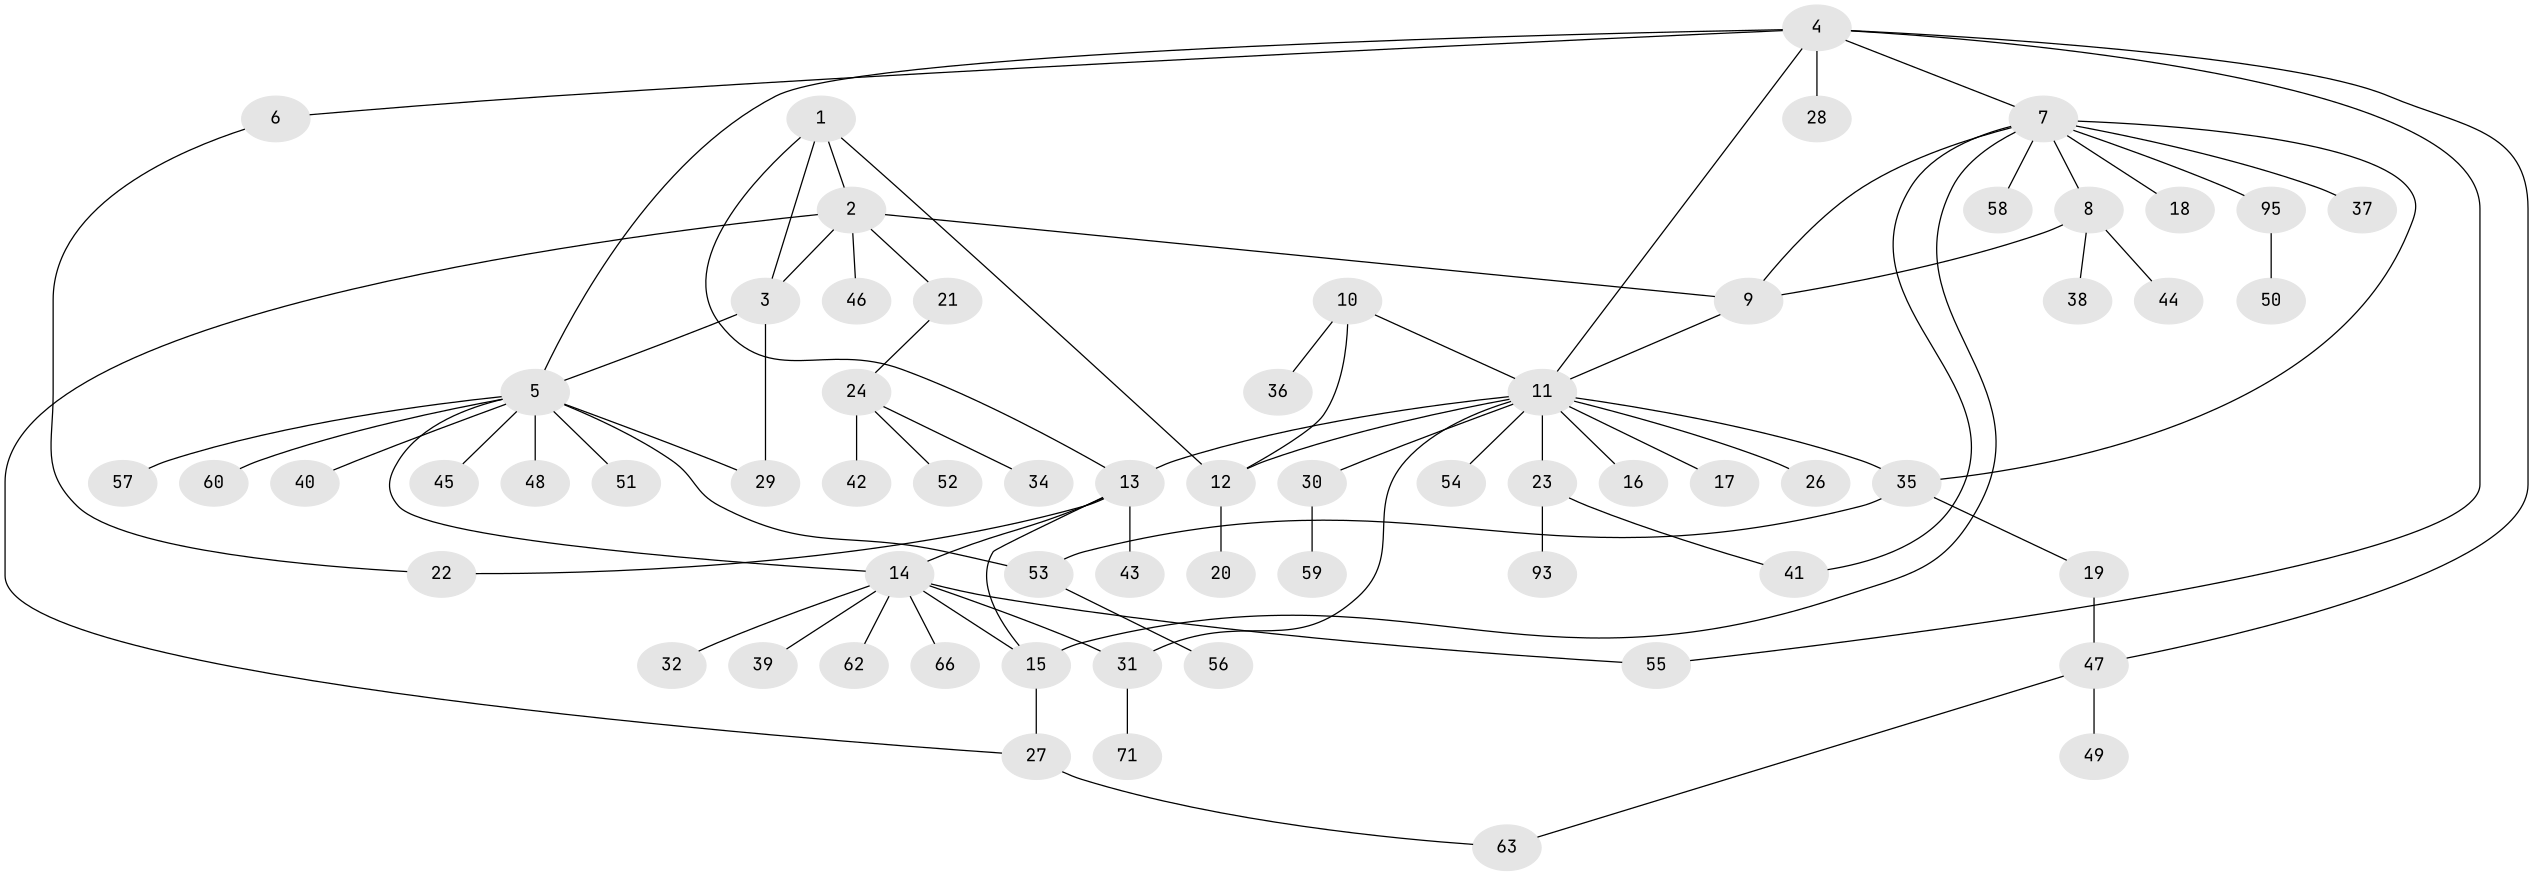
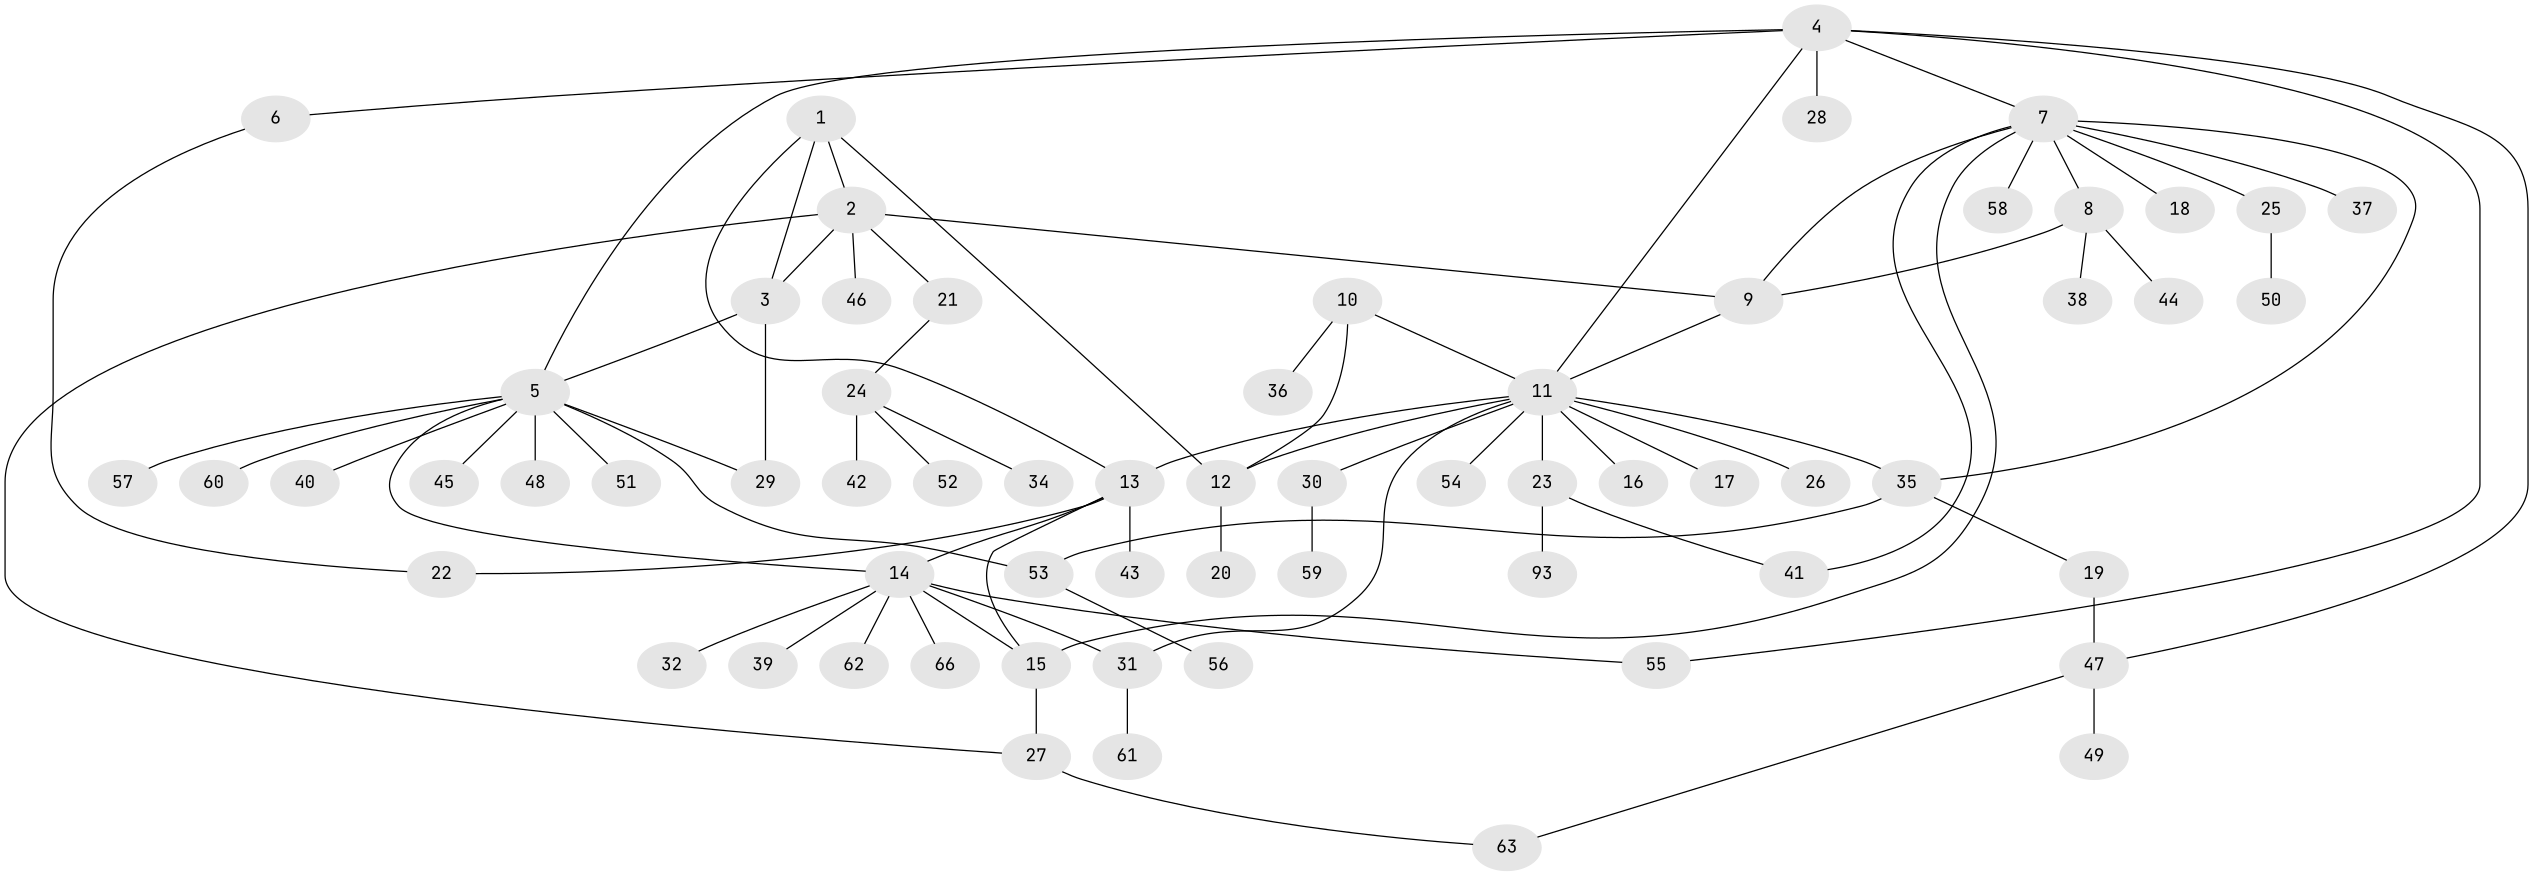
(2271, 210) -> (2271, 210)
(1127, 757) -> (1127, 757)
